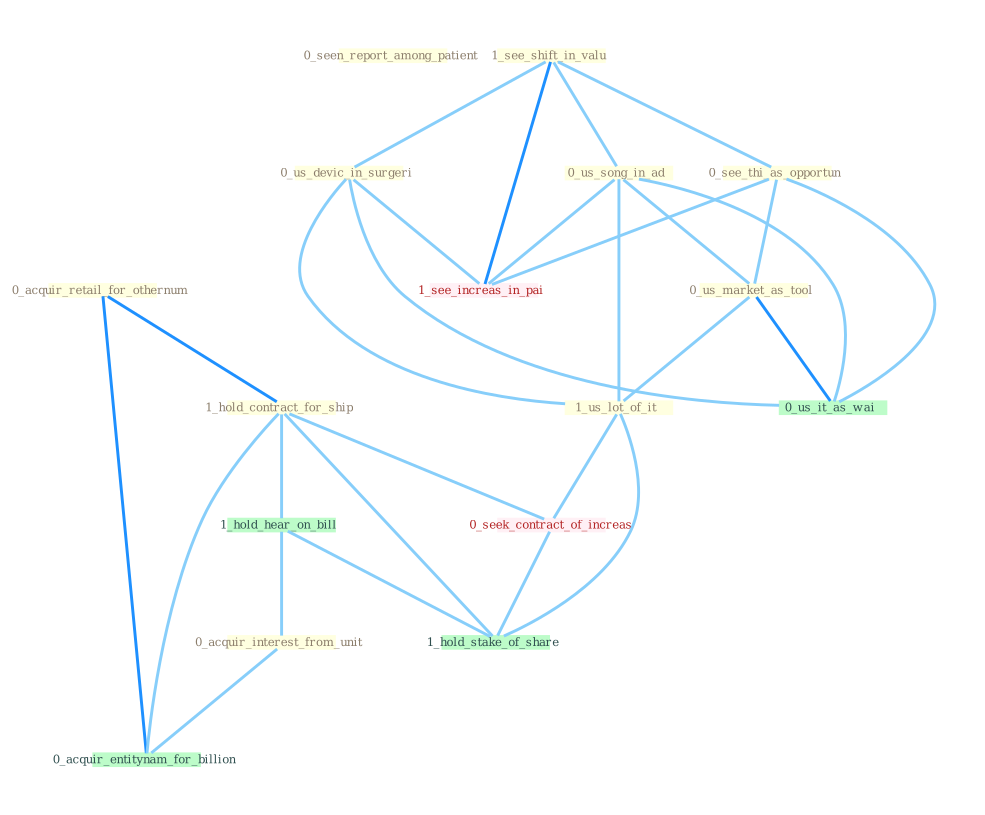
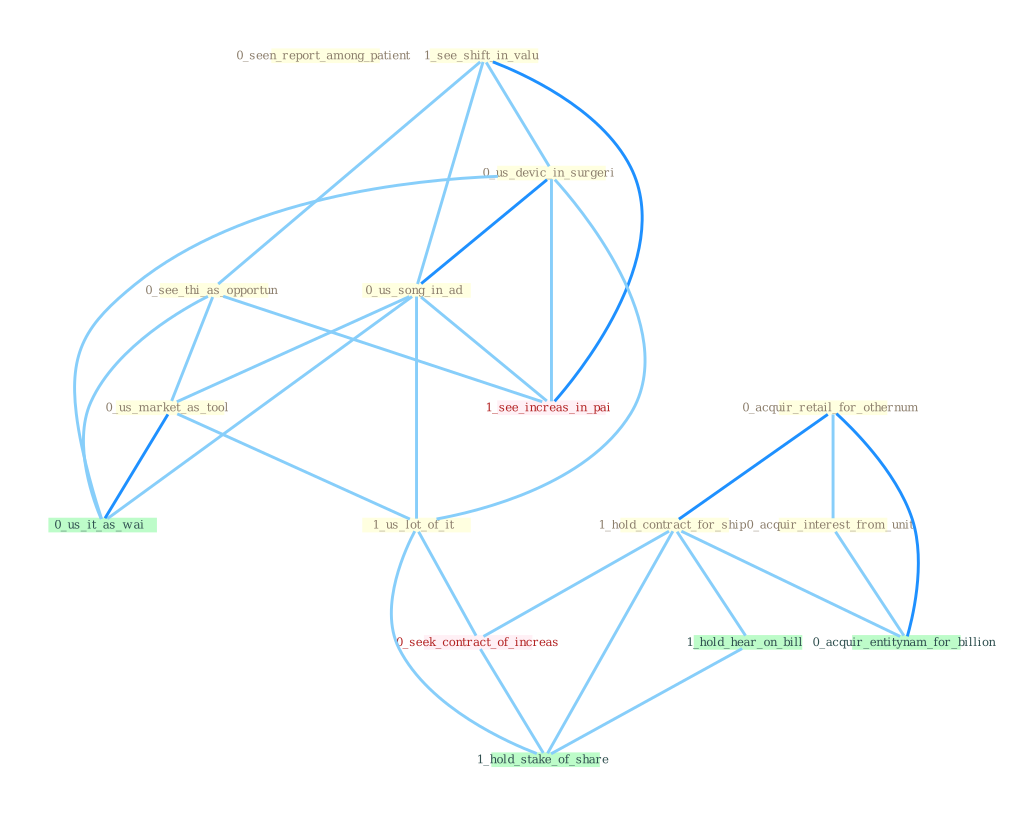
none -> (484, 232)
(282, 584) -> (833, 466)
